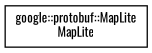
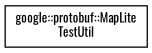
(76, 26) -> (76, 26)
